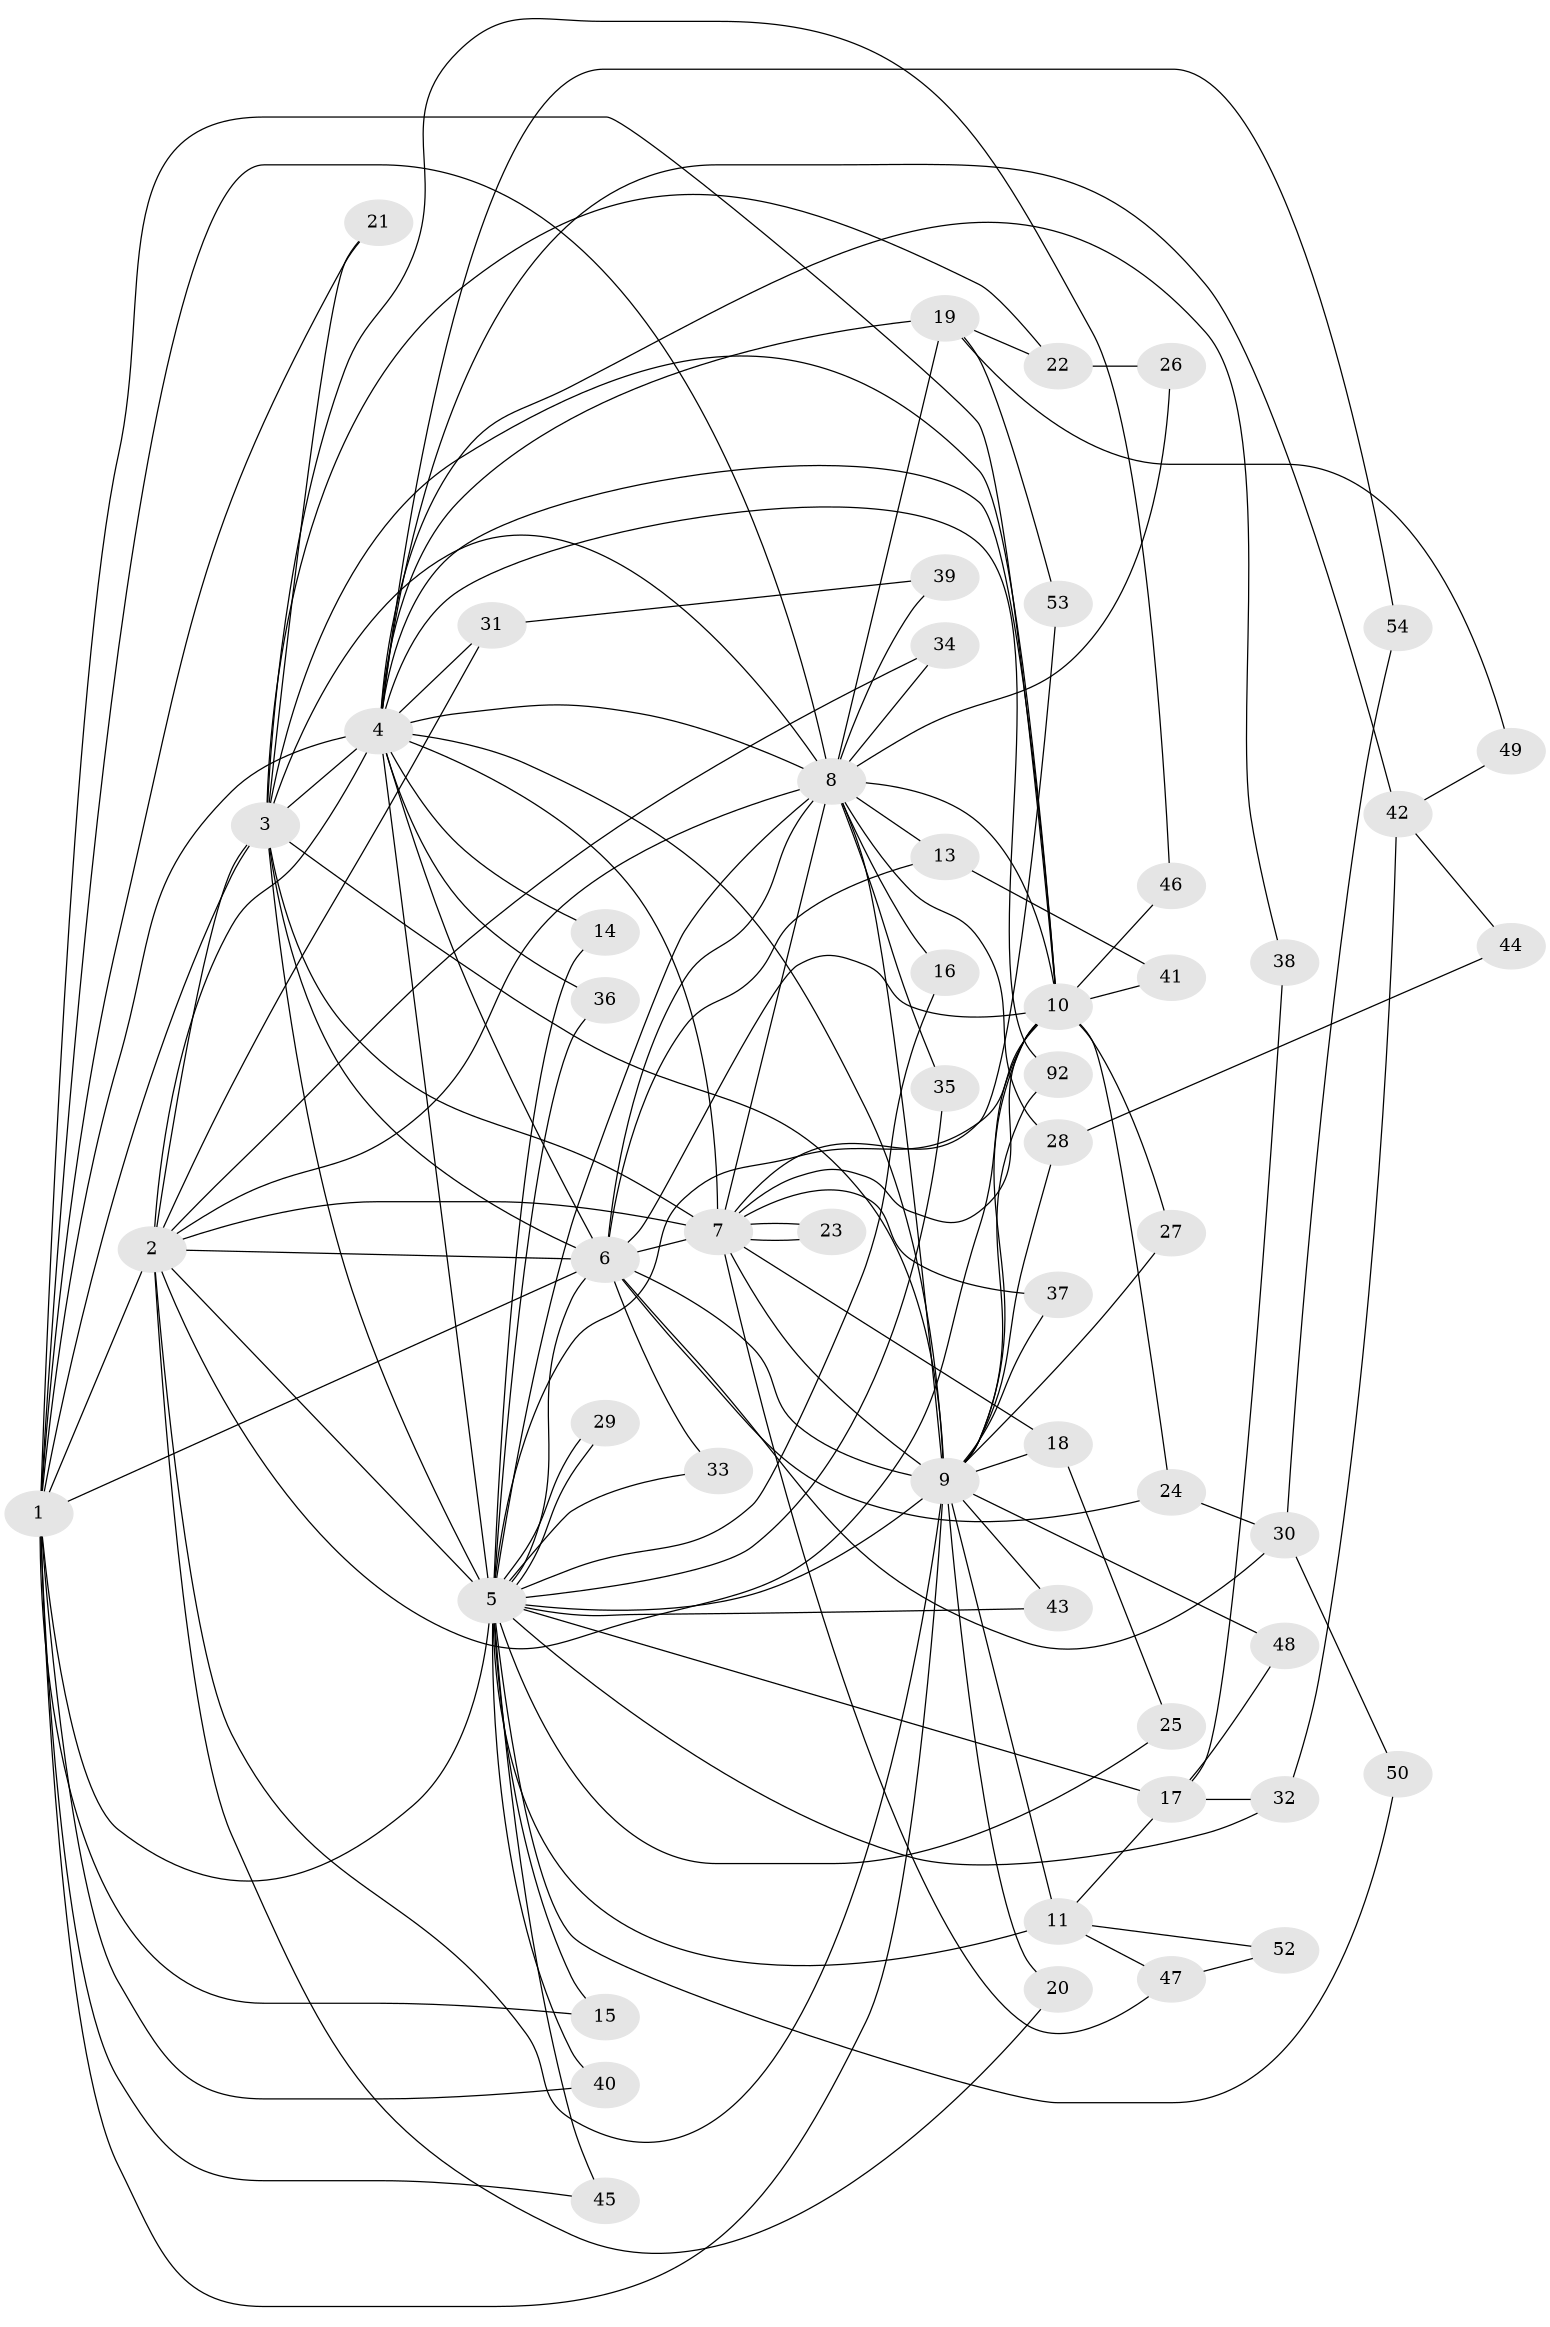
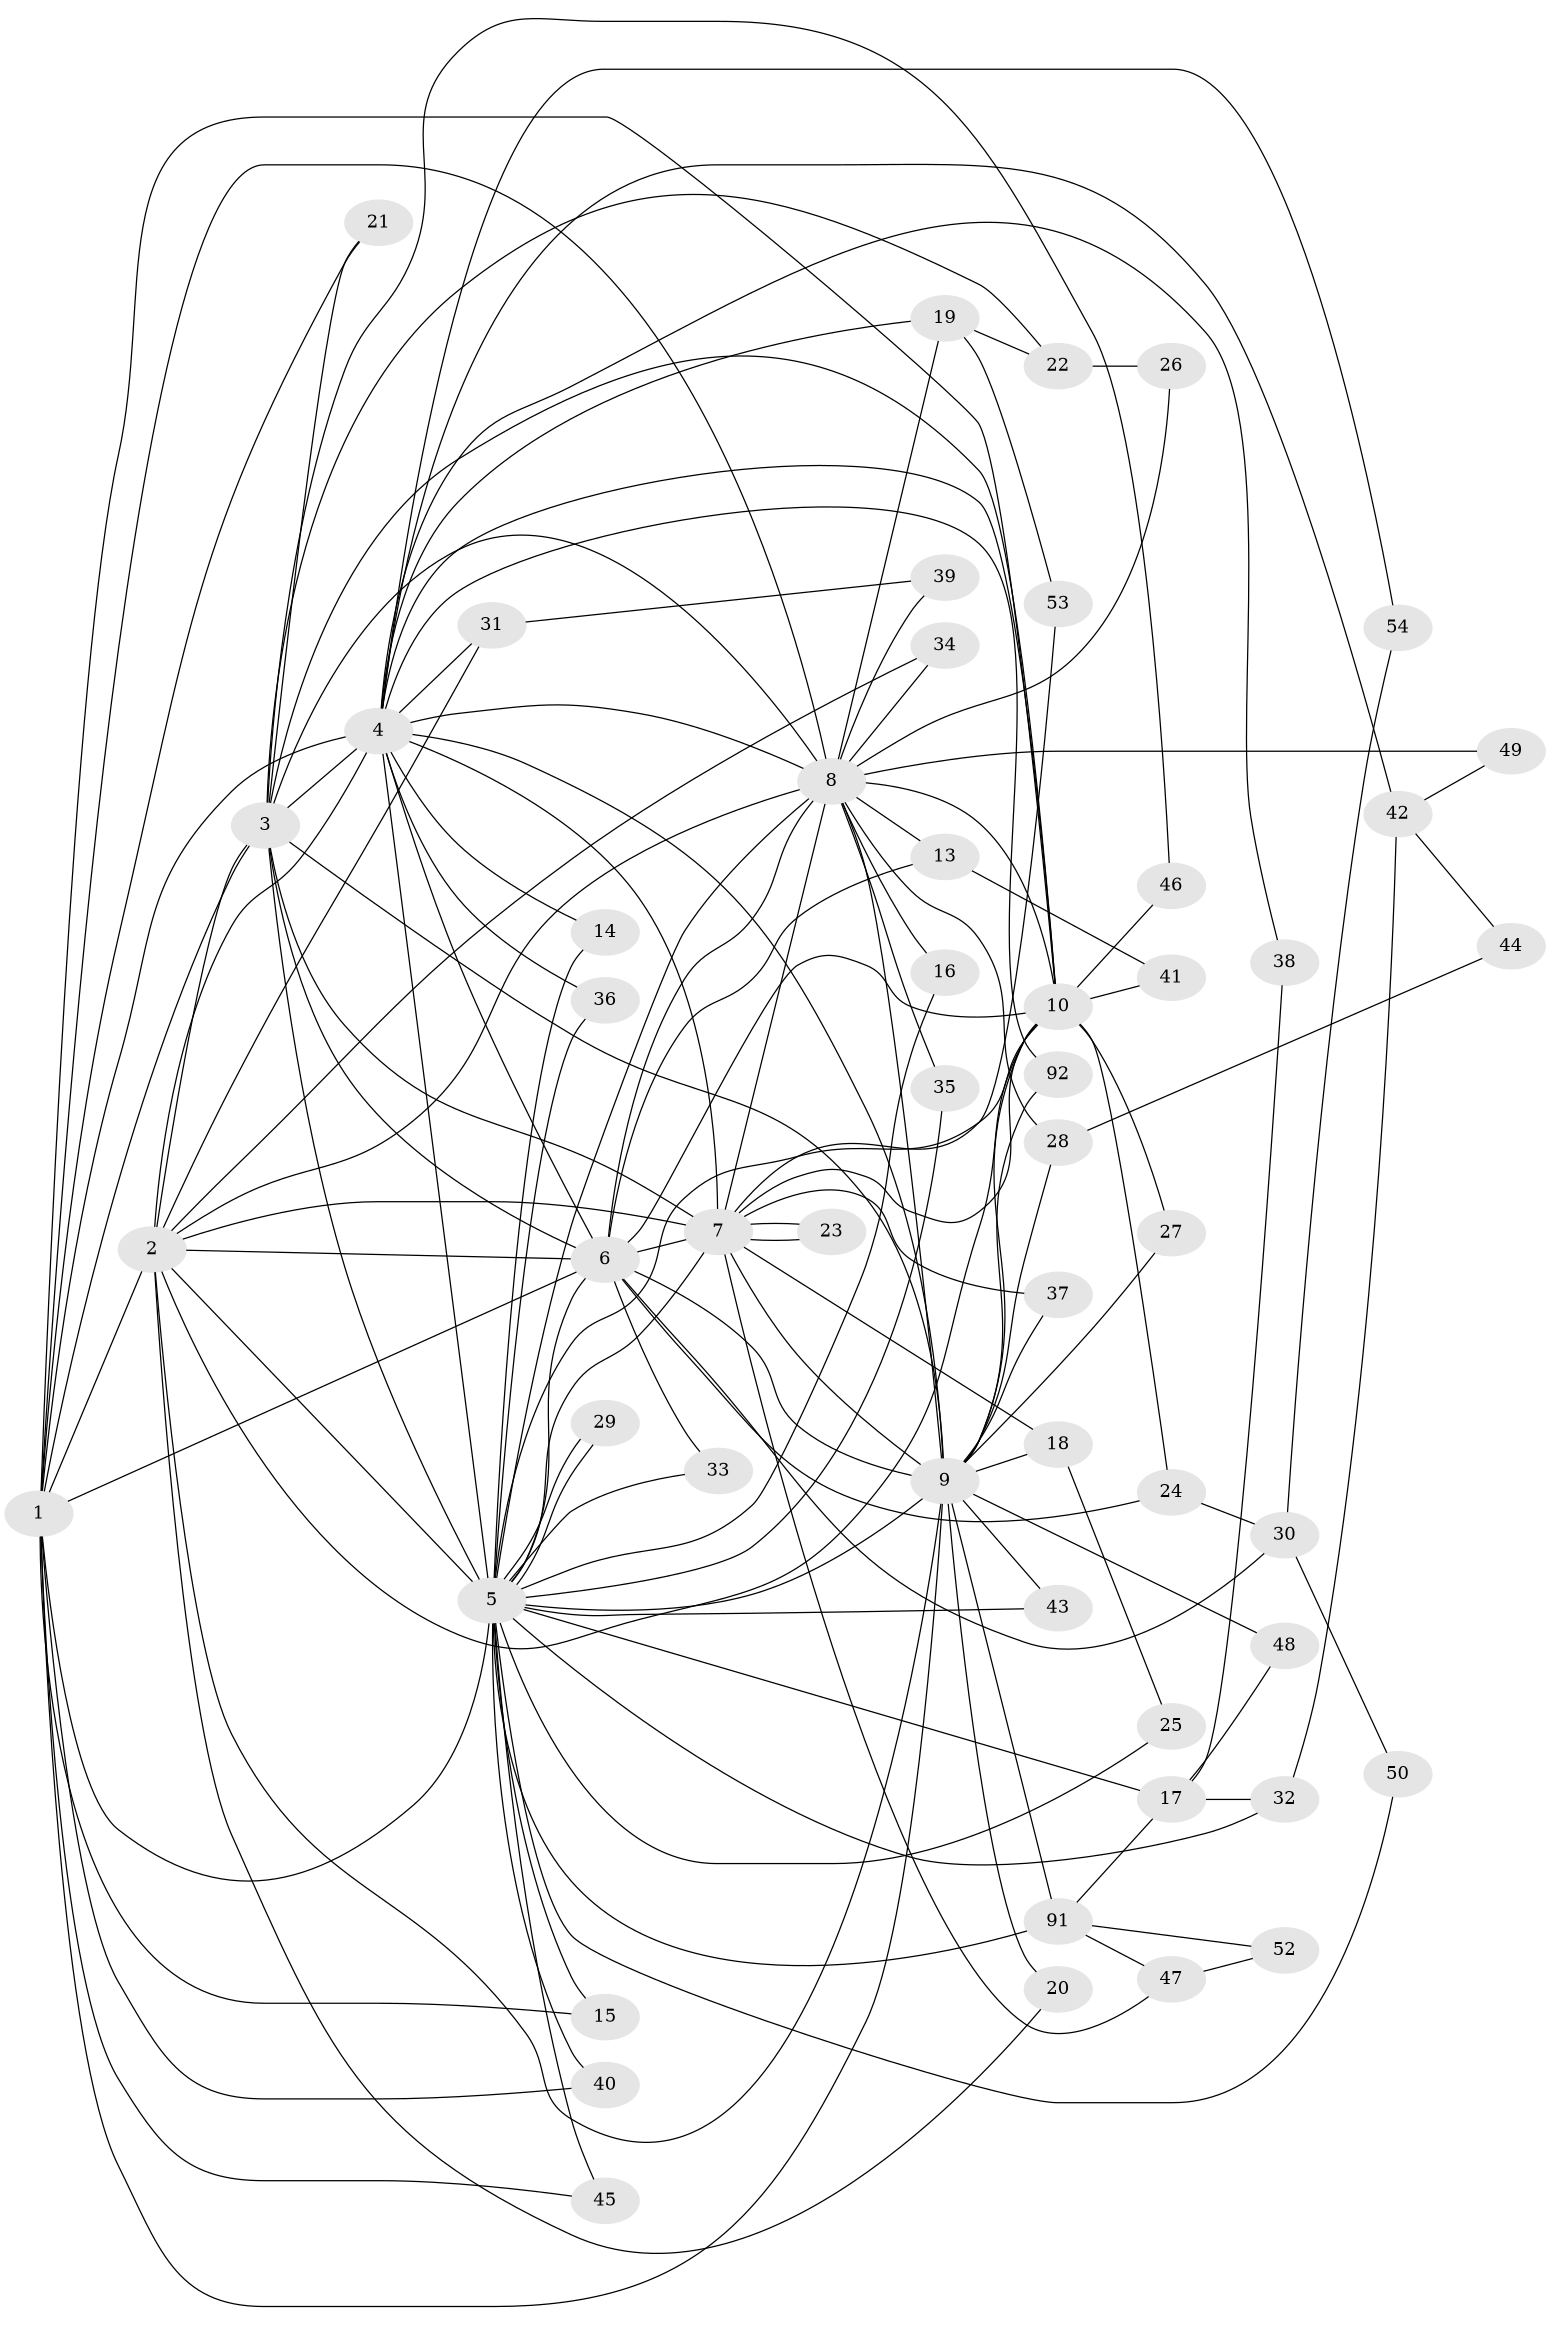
(1267, 464) -> (1154, 751)
none -> (568, 1395)
(1058, 1921) -> (1058, 1921)
